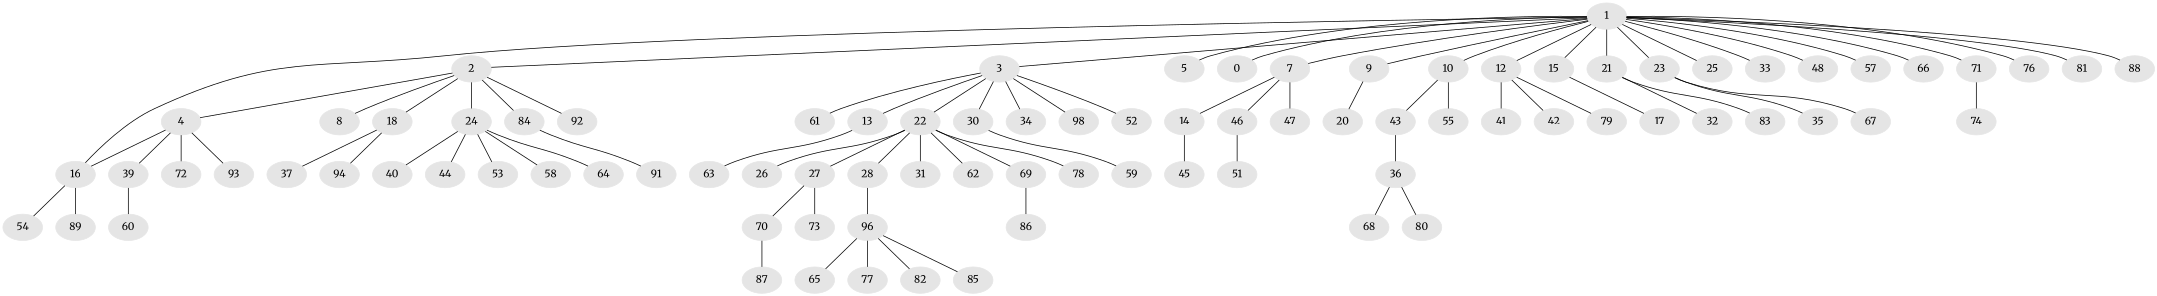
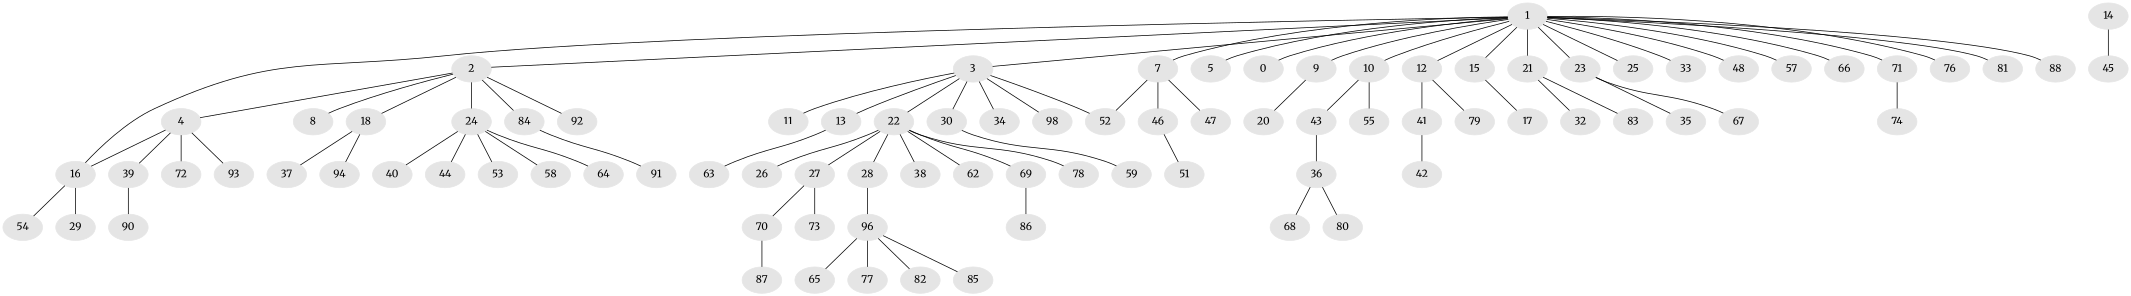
(1237, 95) -> (1132, 95)
(1527, 95) -> (1422, 148)
(815, 122) -> (788, 122)
(920, 175) -> (920, 175)
(76, 227) -> (76, 227)
(128, 227) -> (128, 227)
